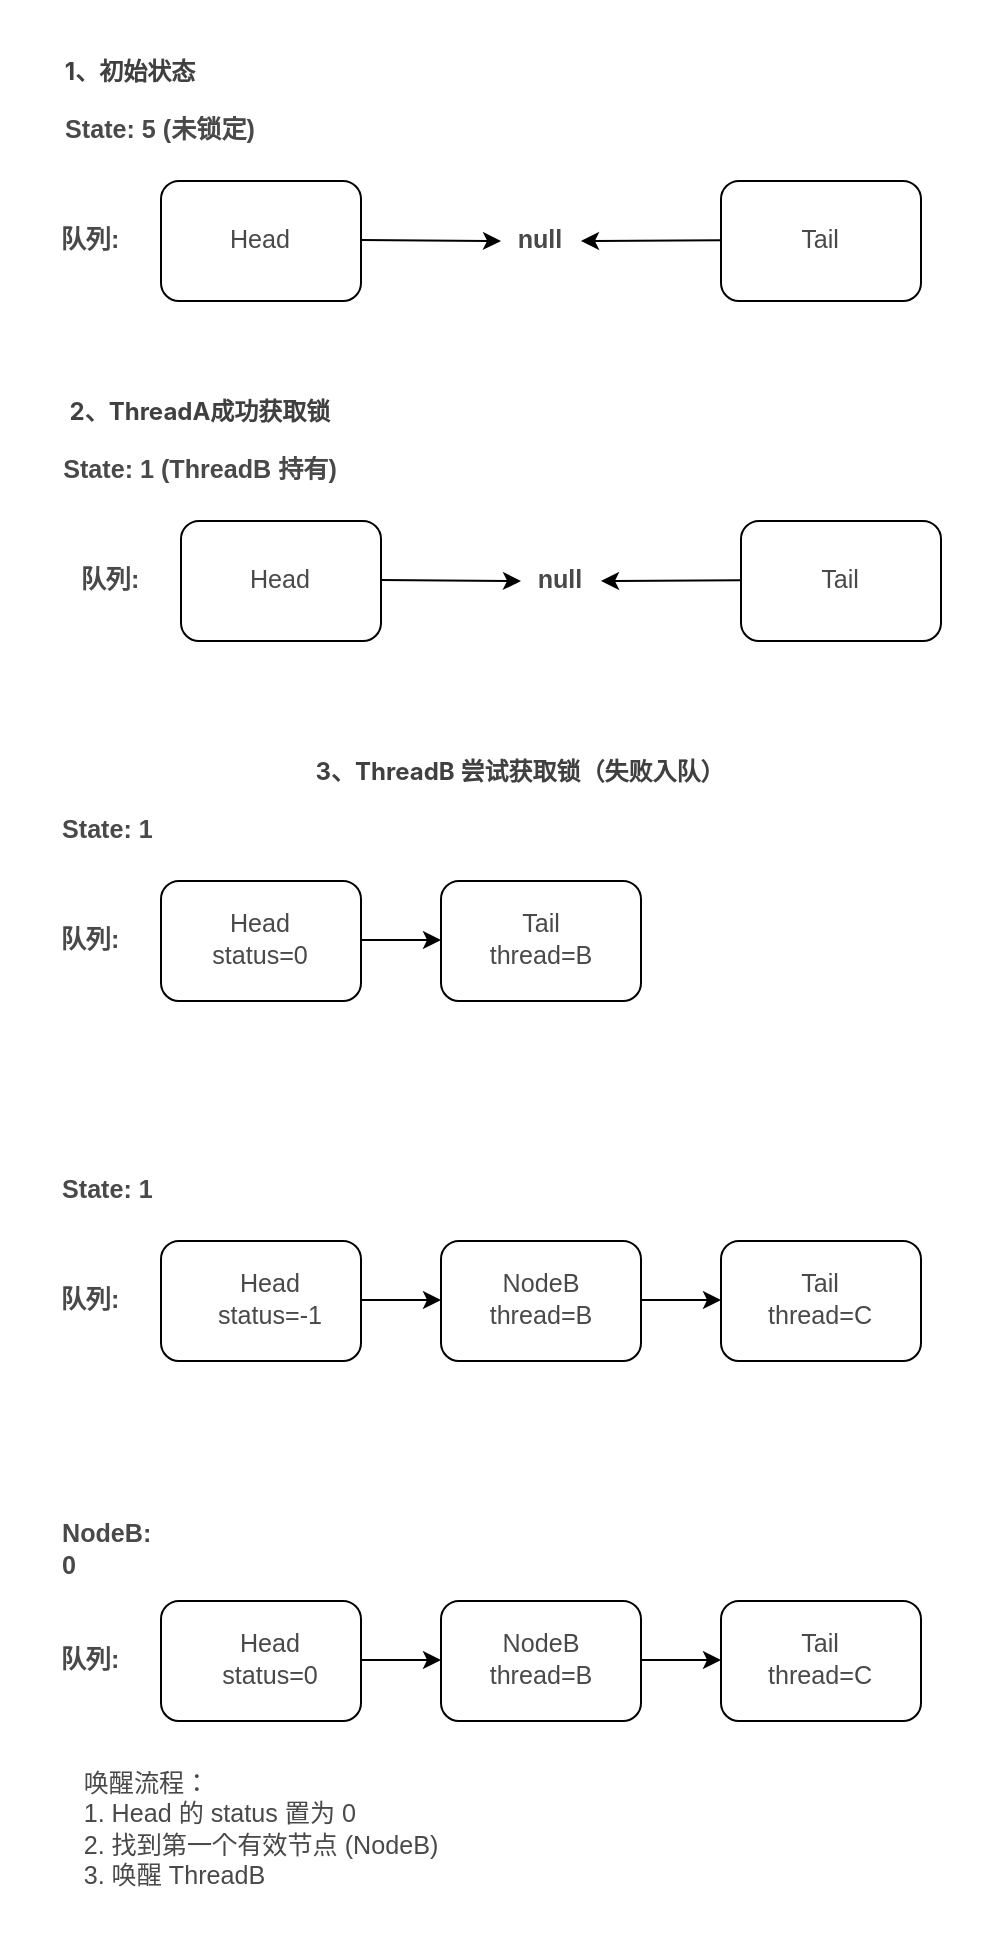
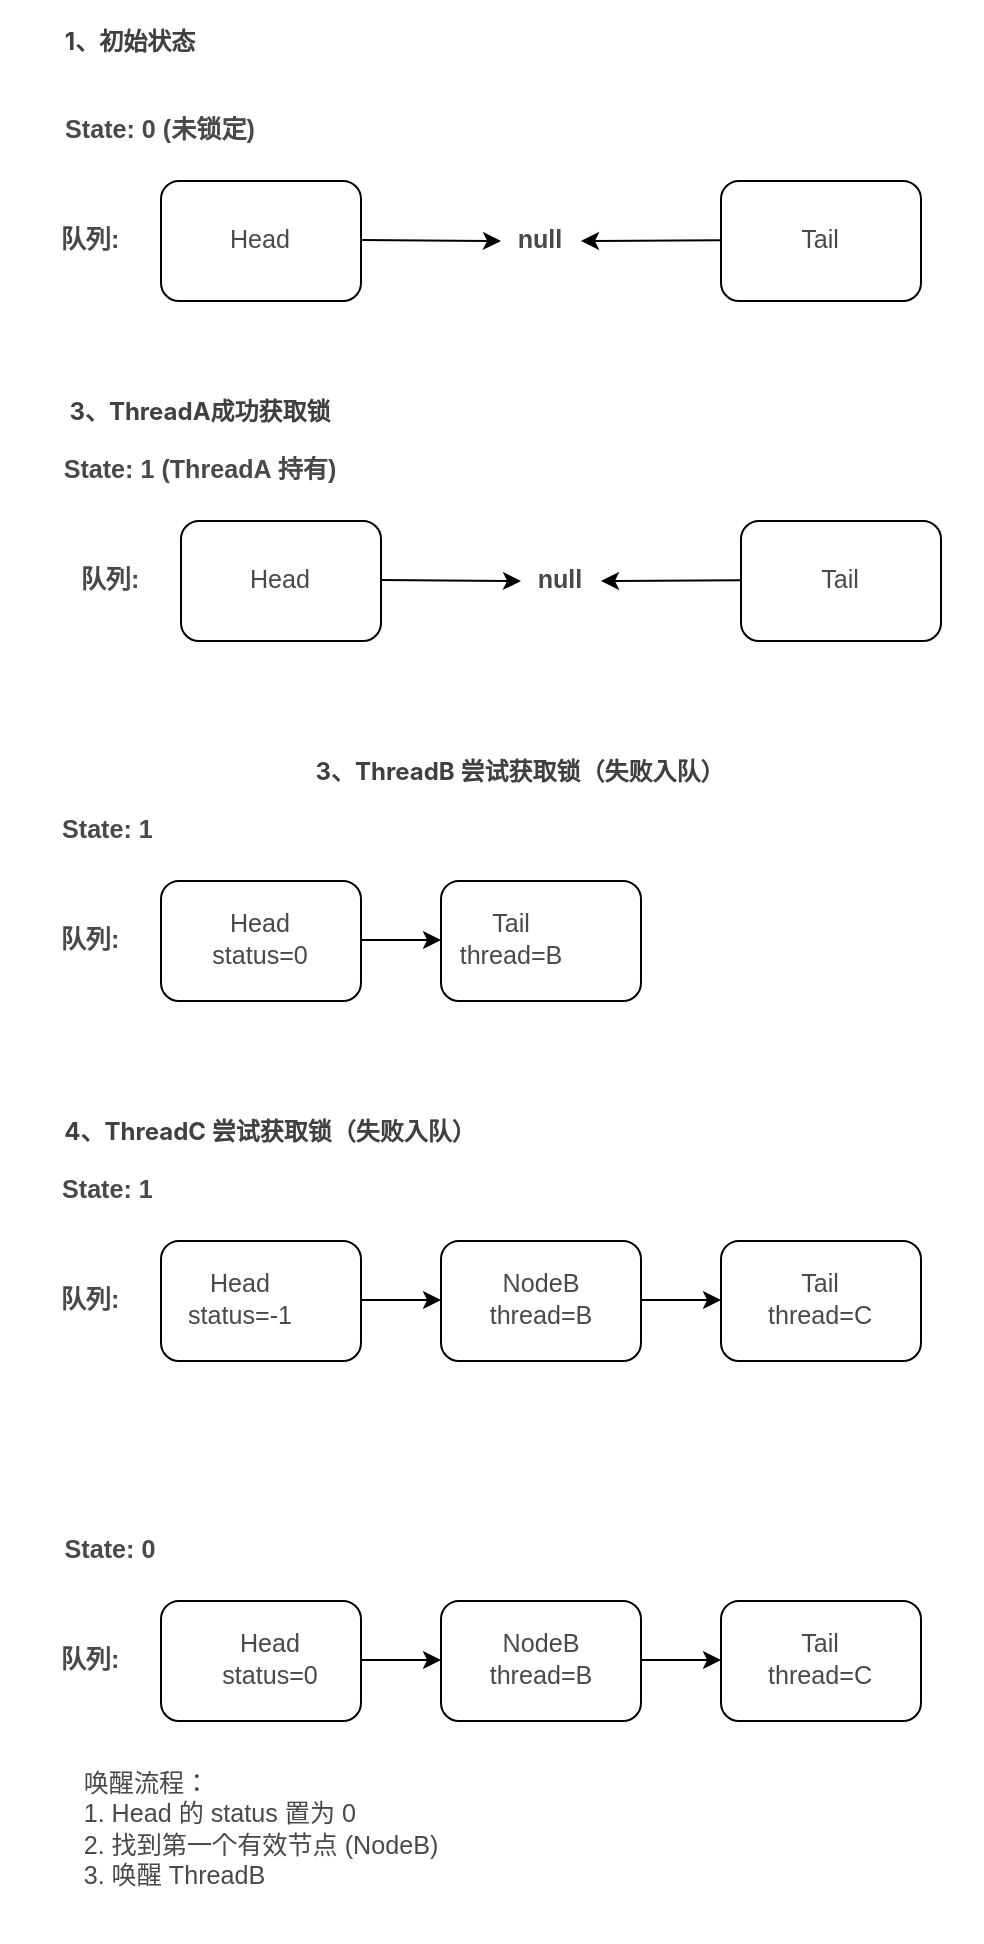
(131, 71) -> (131, 41)
(161, 131) -> (161, 131)
(201, 411) -> (201, 411)
(201, 471) -> (201, 471)
(541, 941) -> (511, 941)
none -> (271, 1131)
(271, 1301) -> (241, 1301)
(111, 1551) -> (111, 1551)
